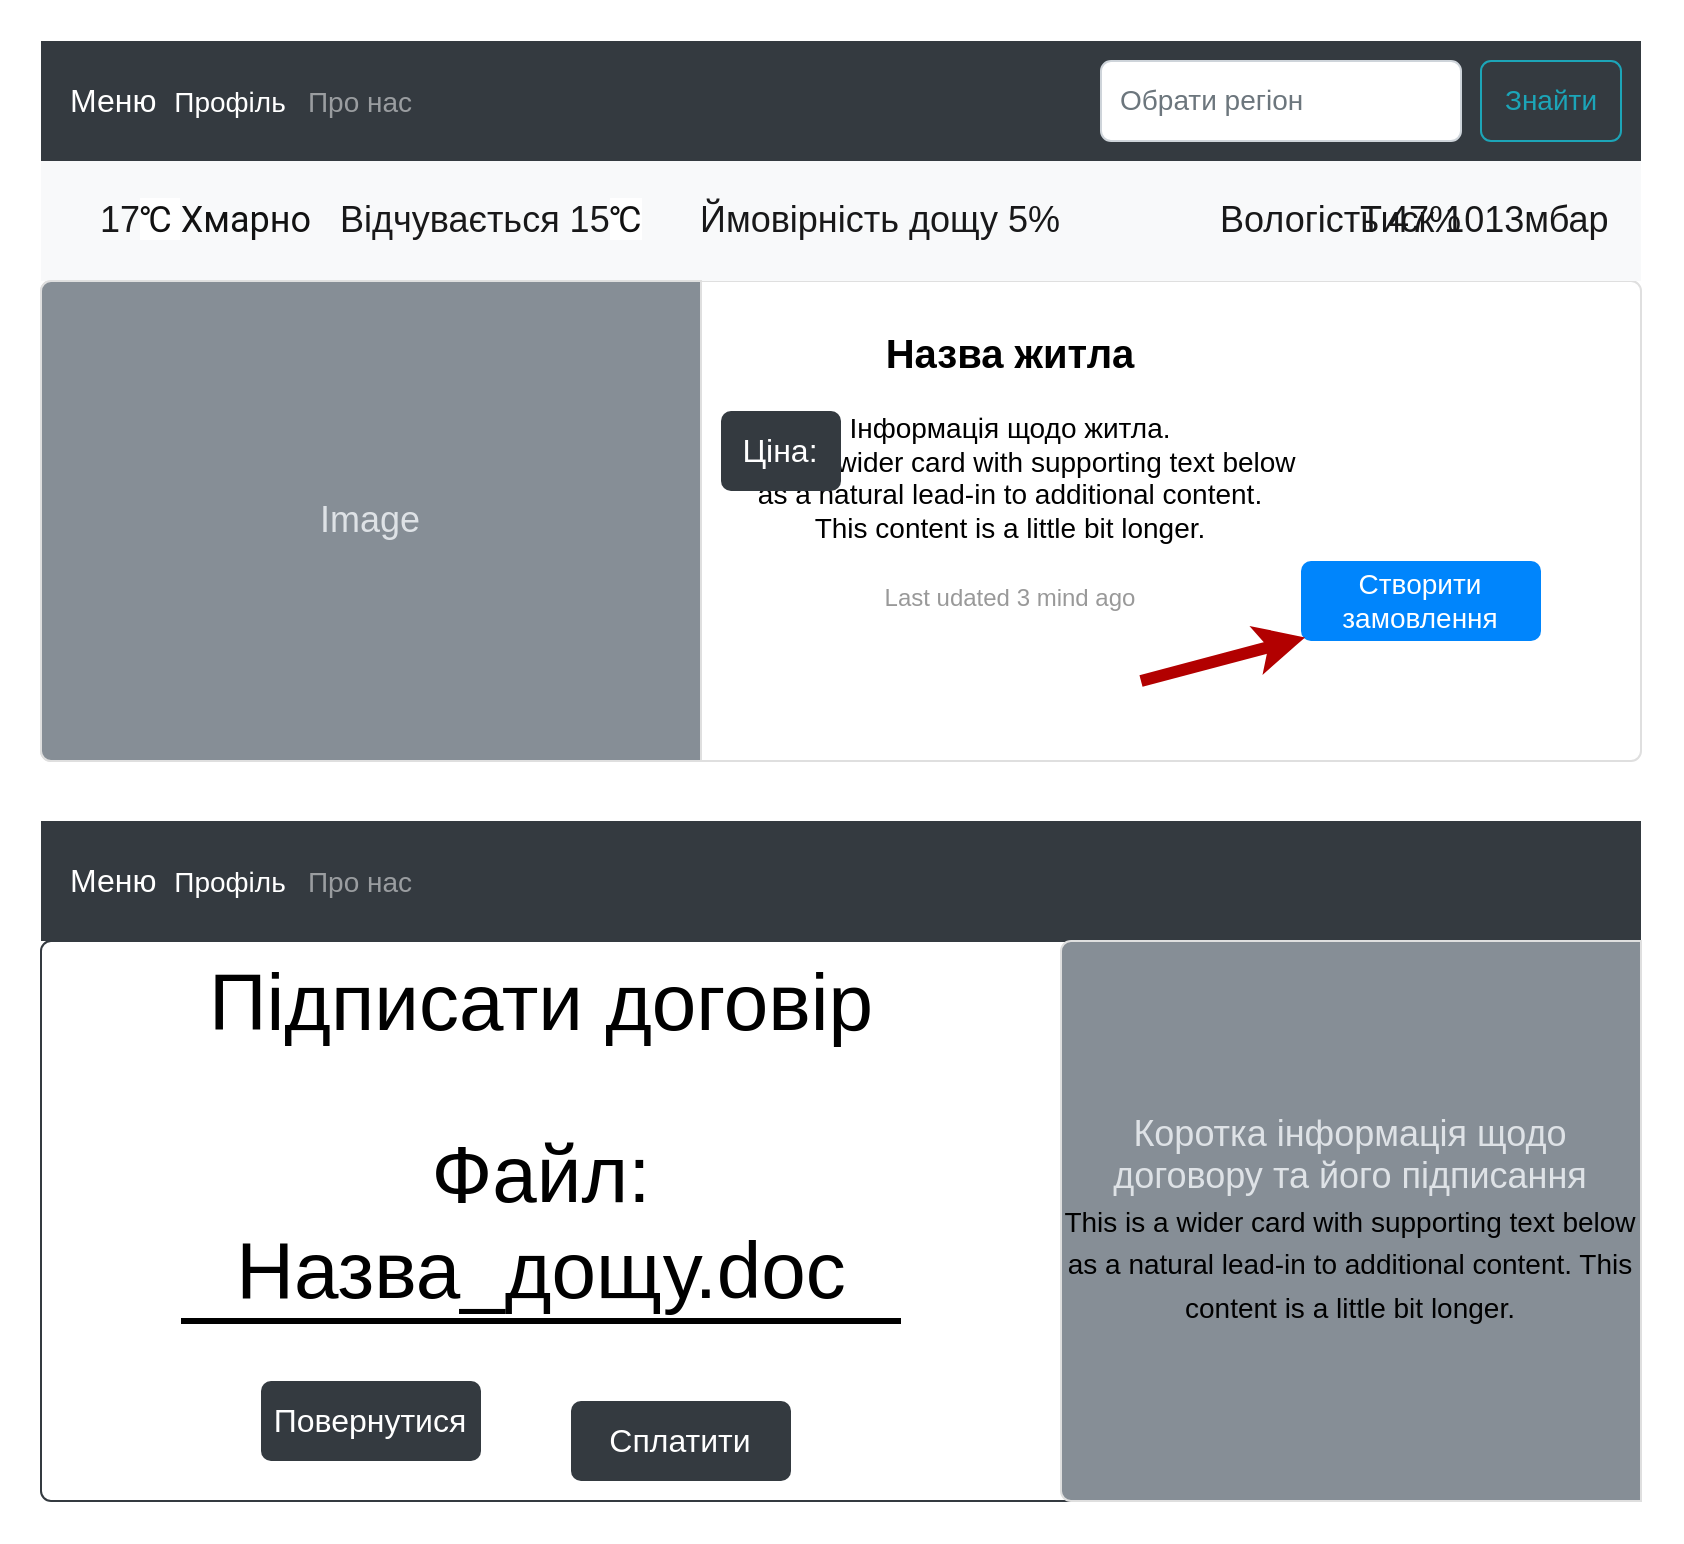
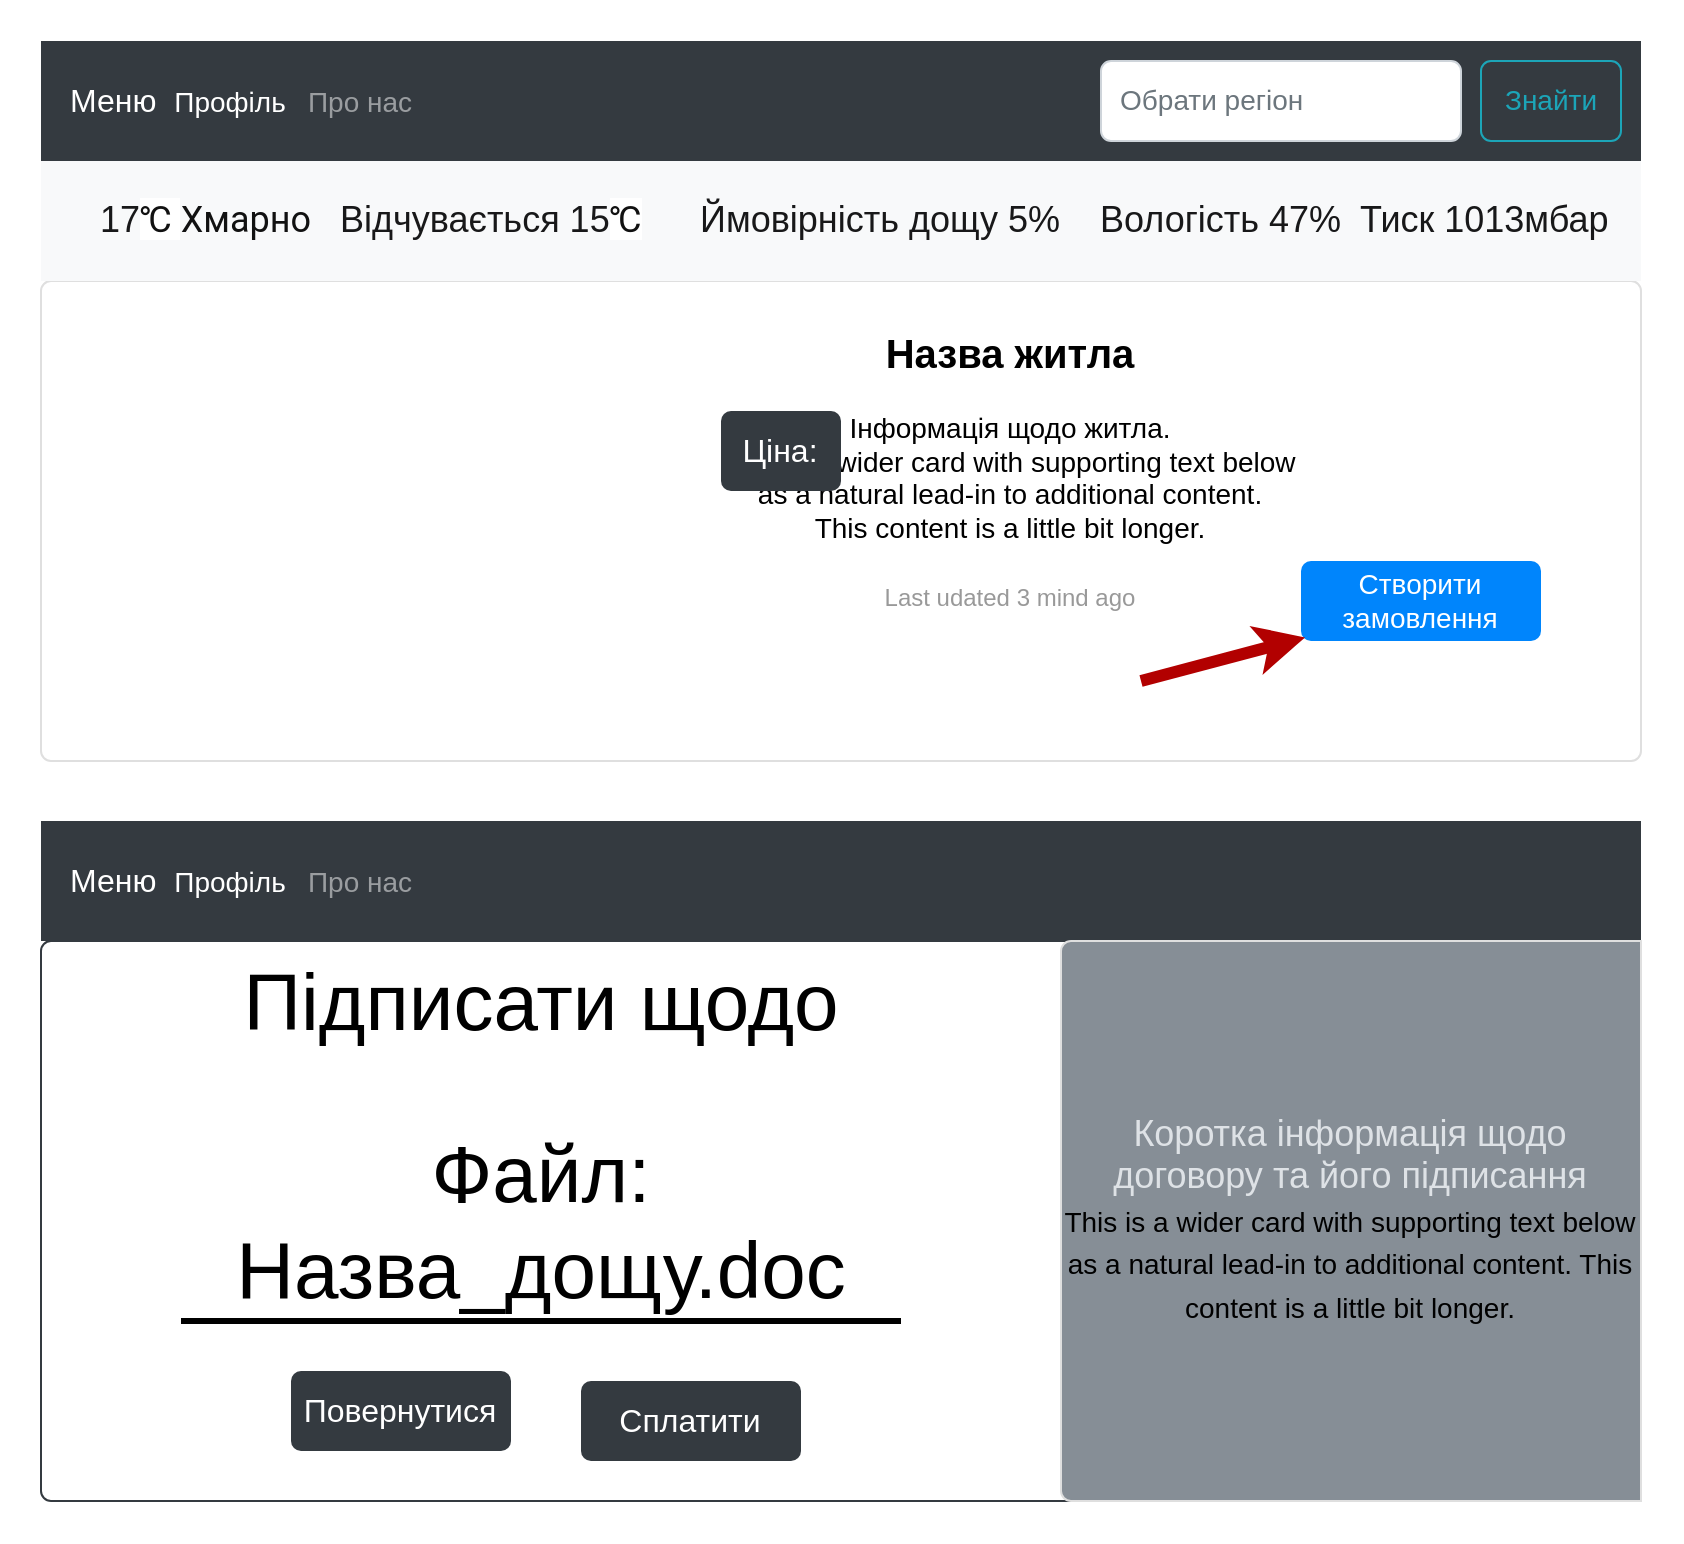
(1341, 221) -> (1221, 221)
(371, 521) -> none
(542, 1001) -> (542, 1001)
(371, 1421) -> (401, 1411)
(681, 1441) -> (691, 1421)
